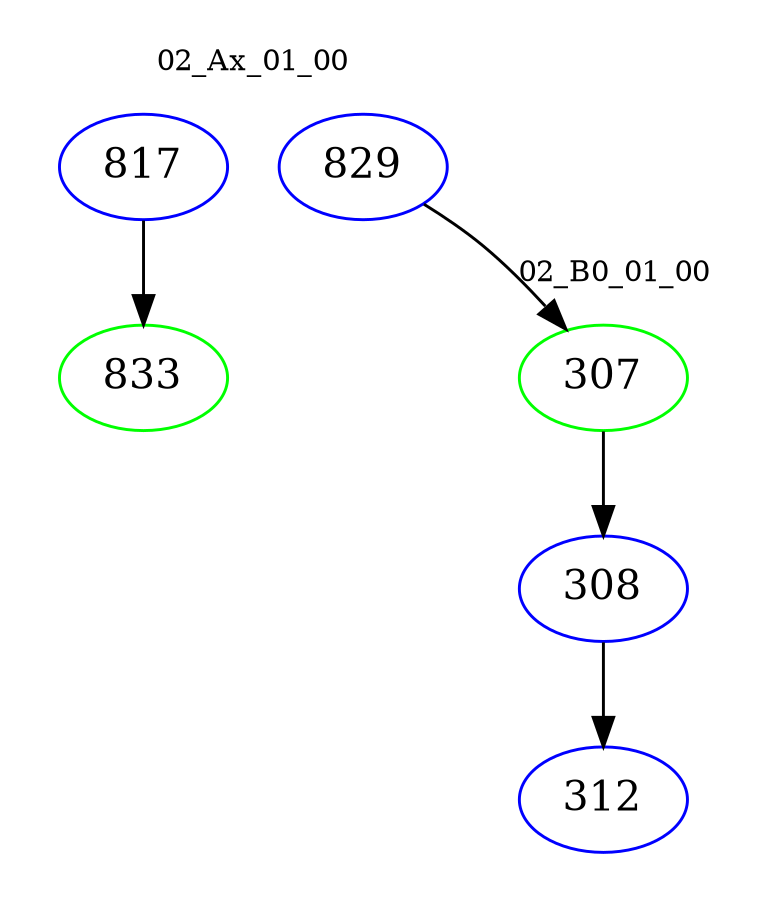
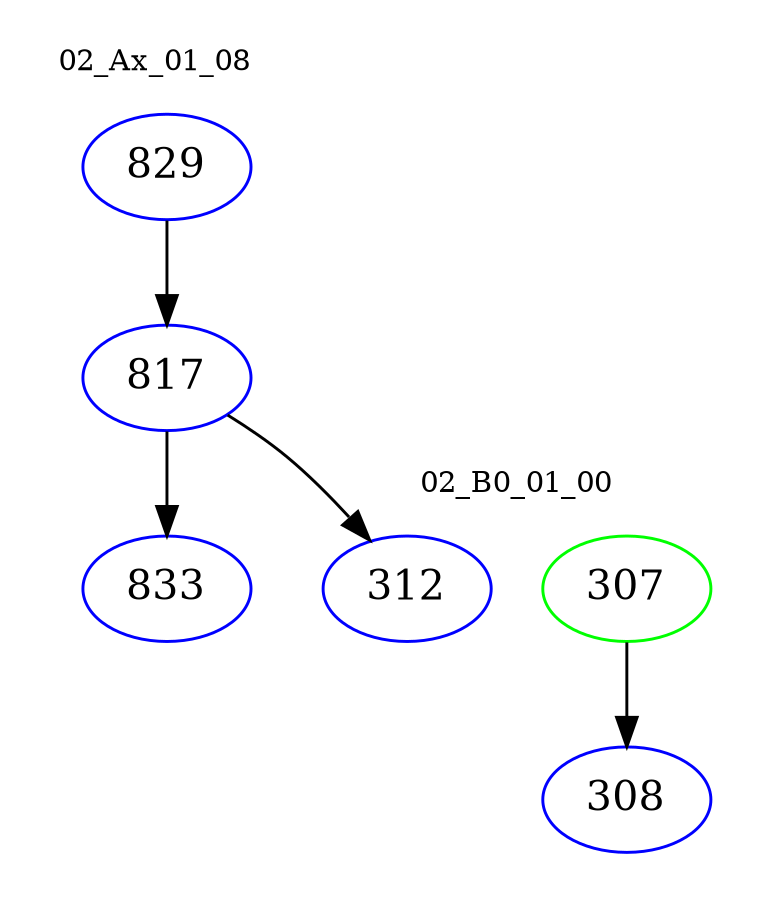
(253, 63) -> (155, 63)
(515, 275) -> (167, 258)
(144, 378) -> (167, 589)
(603, 680) -> (319, 486)
